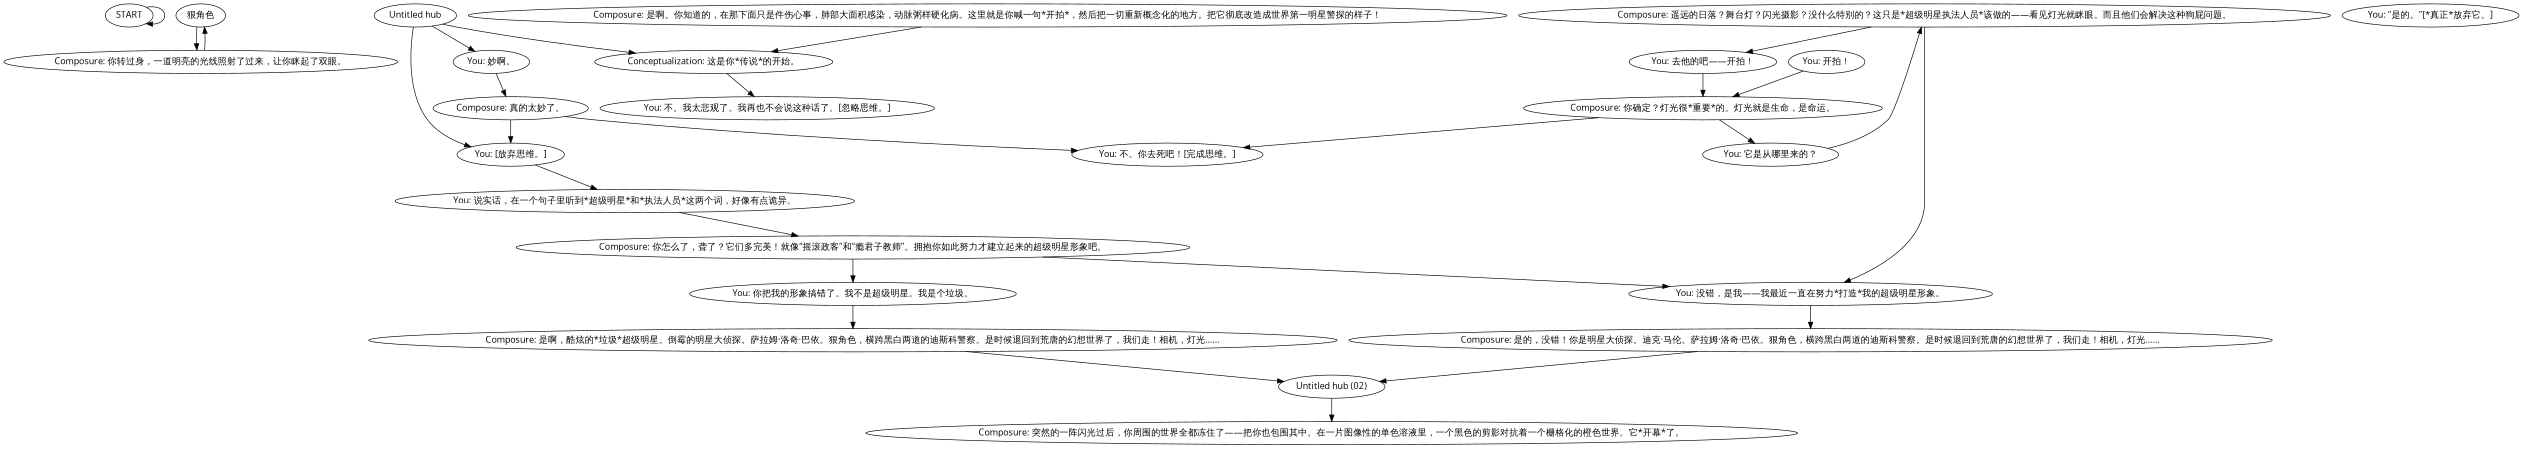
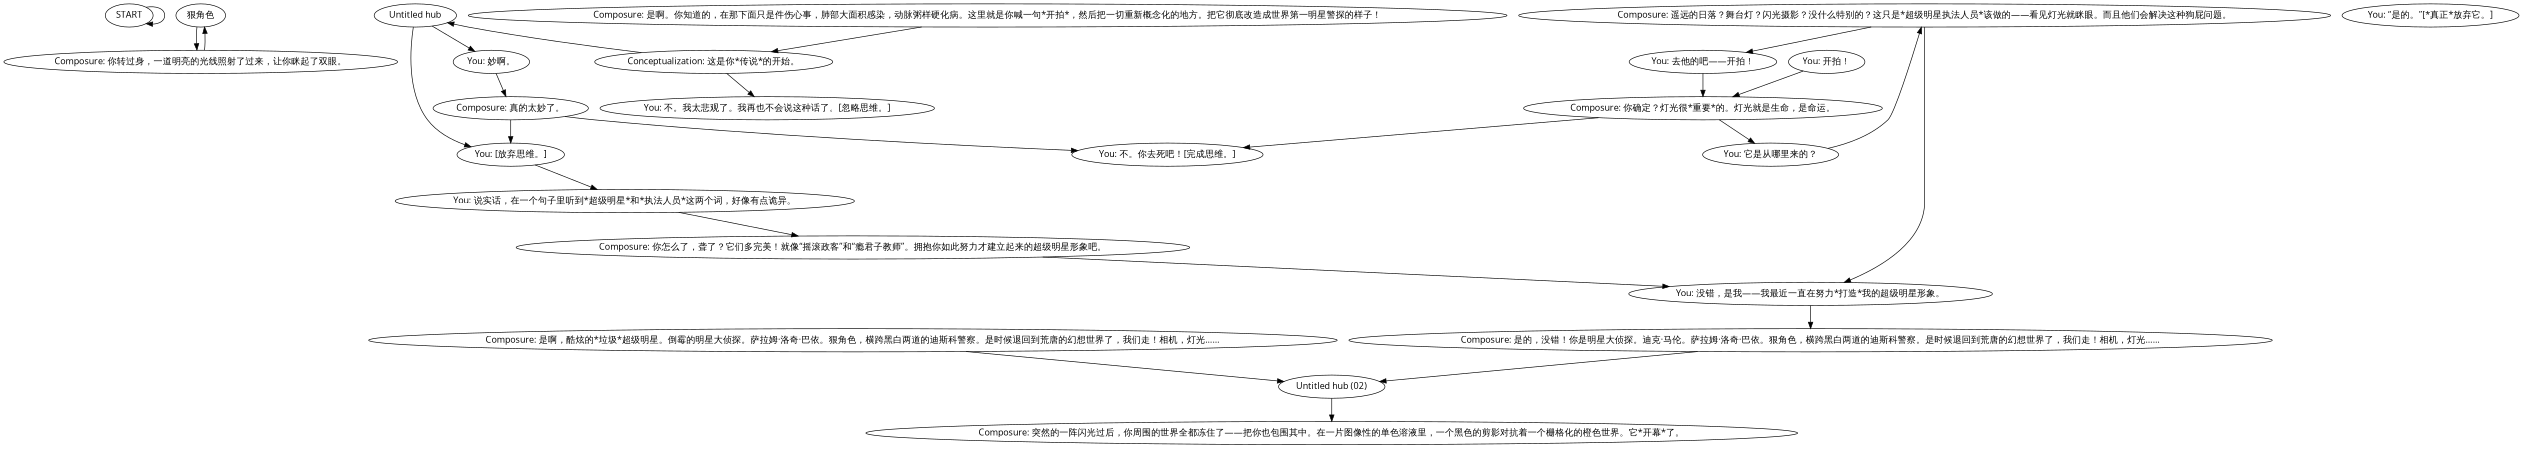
(535, 40) -> (547, 40)
(853, 294) -> none
